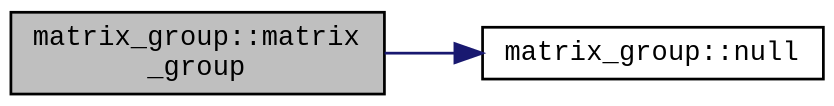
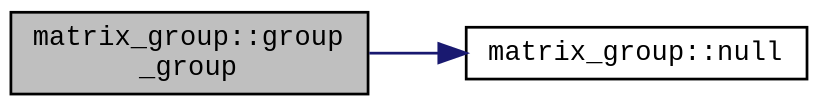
(198, 53) -> (189, 53)
